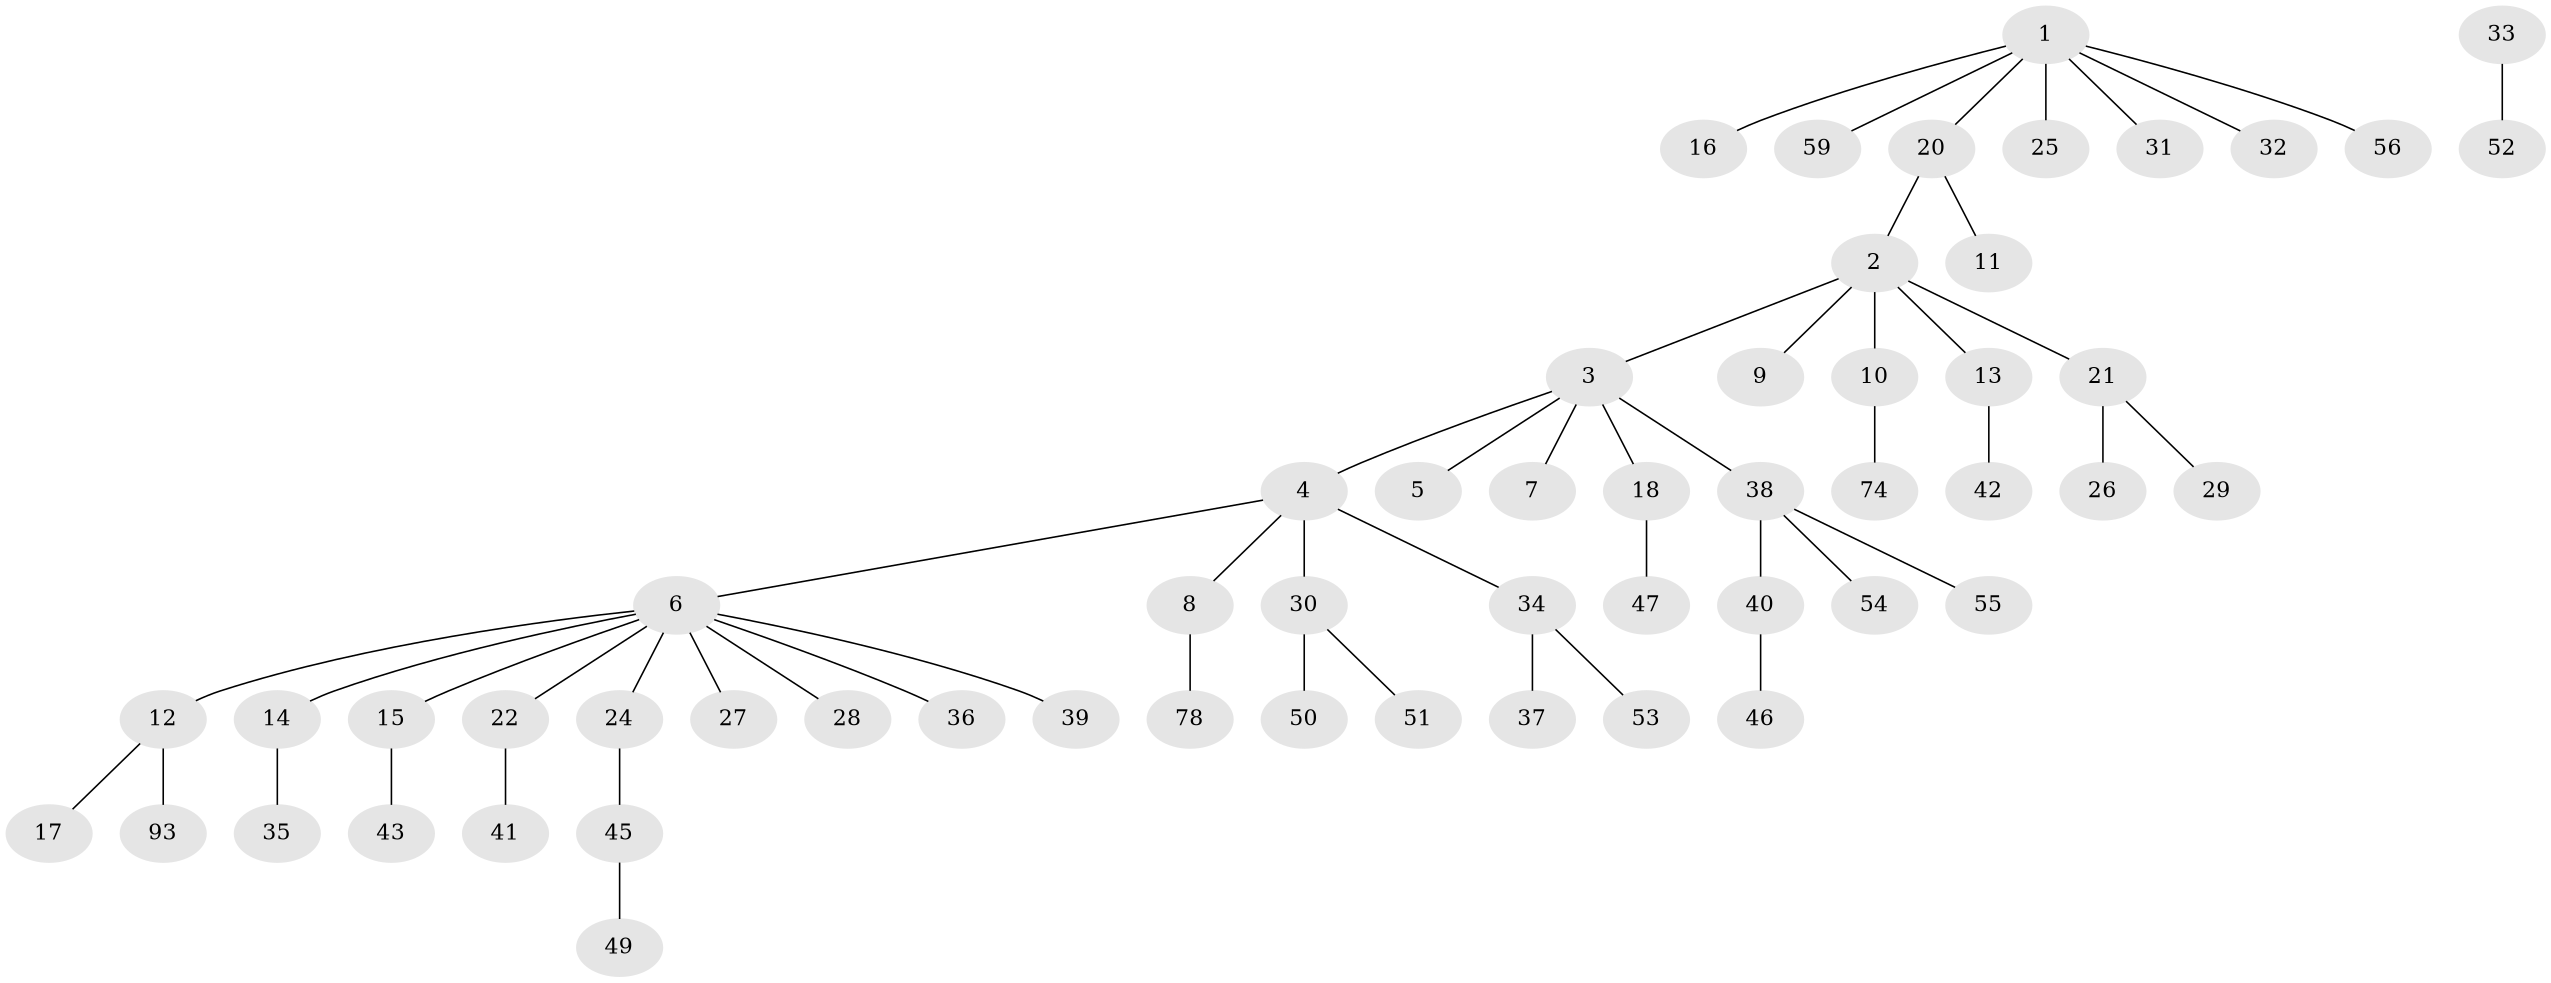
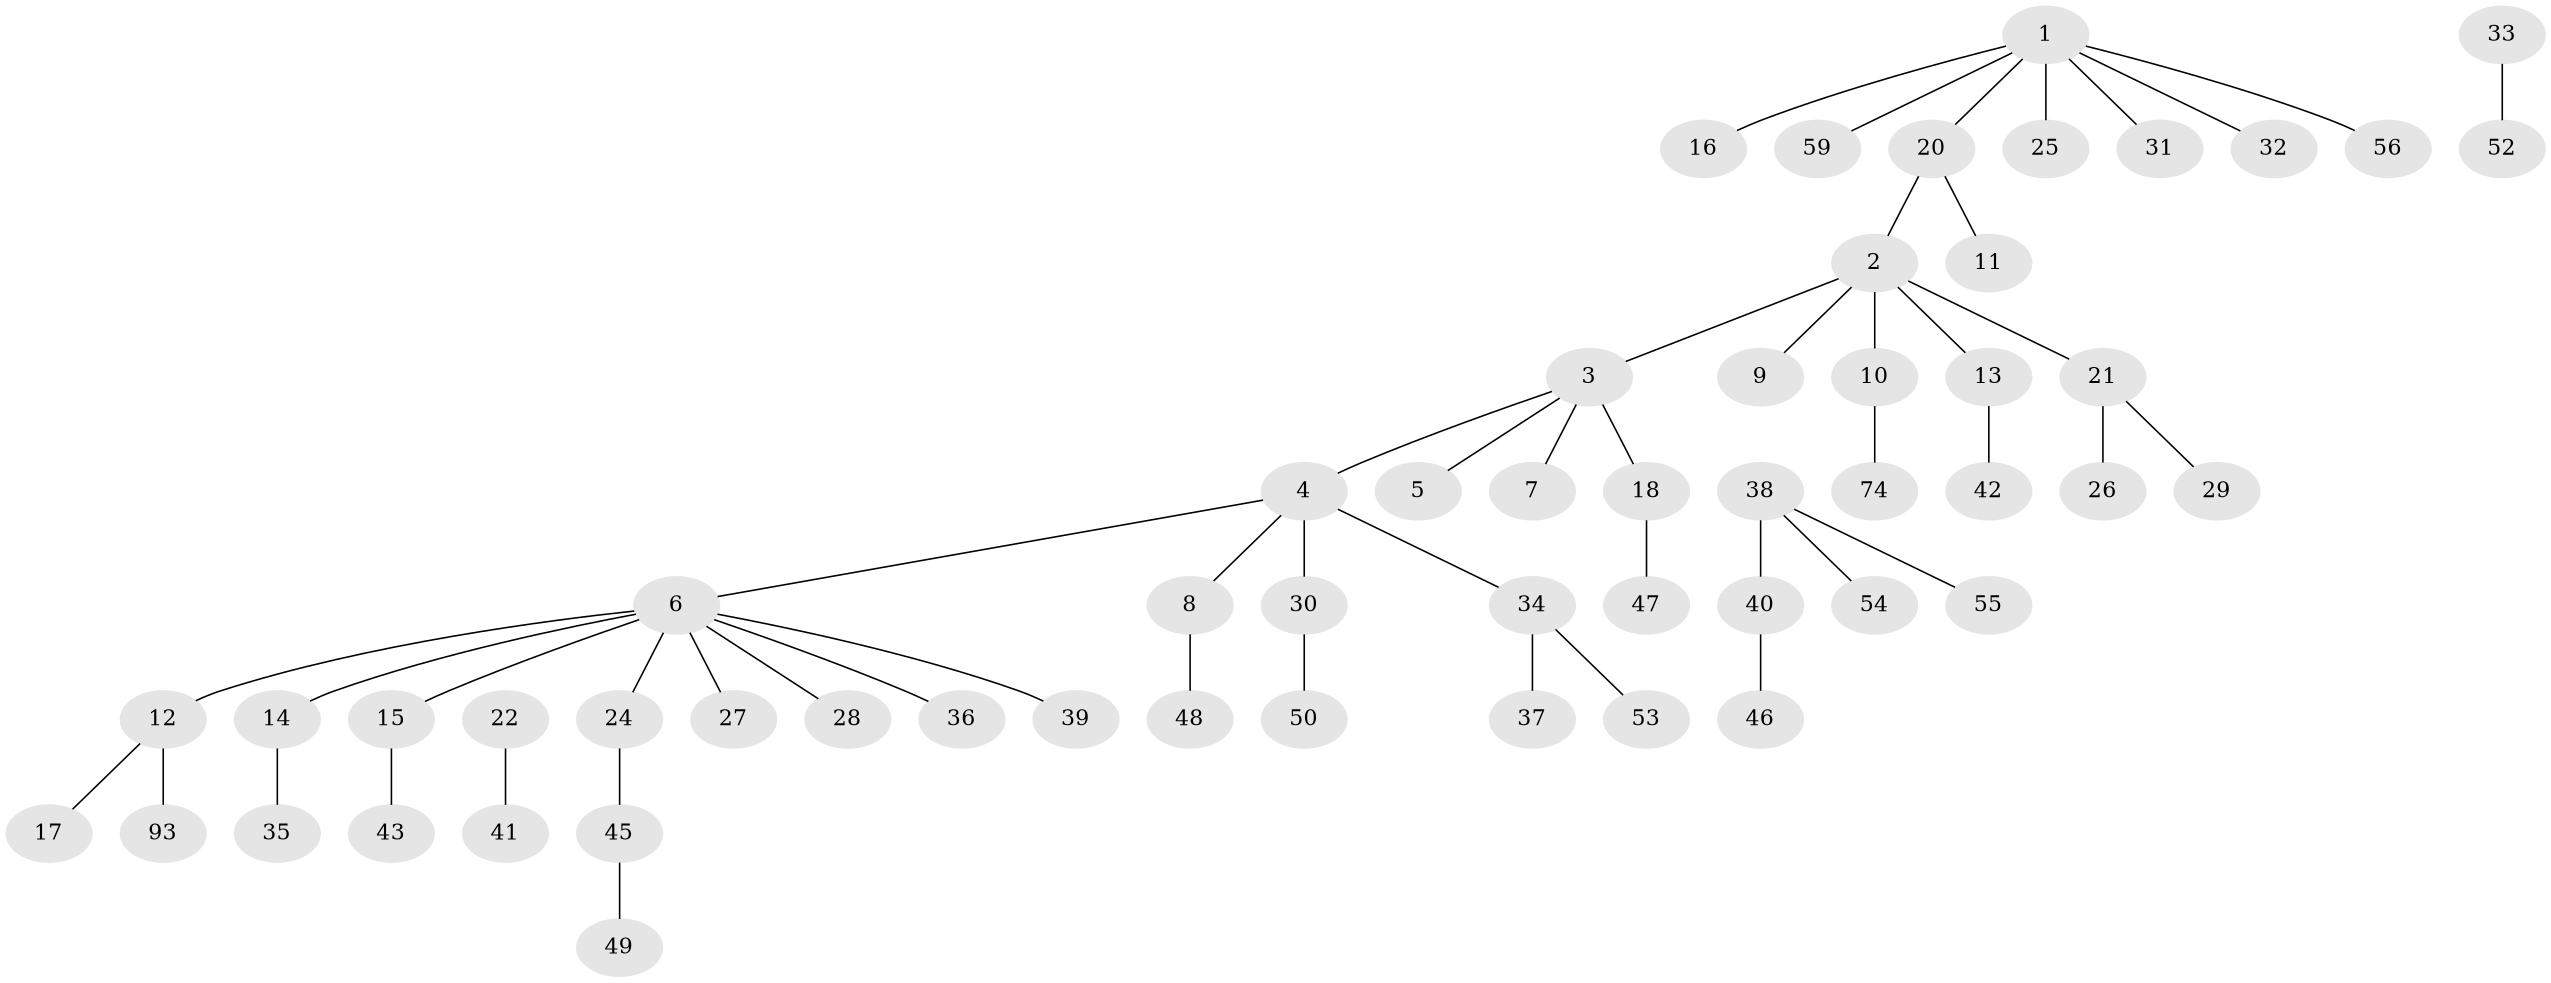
(1675, 434) -> none
(591, 663) -> none
(1190, 719) -> (1190, 719)
(1418, 719) -> none
